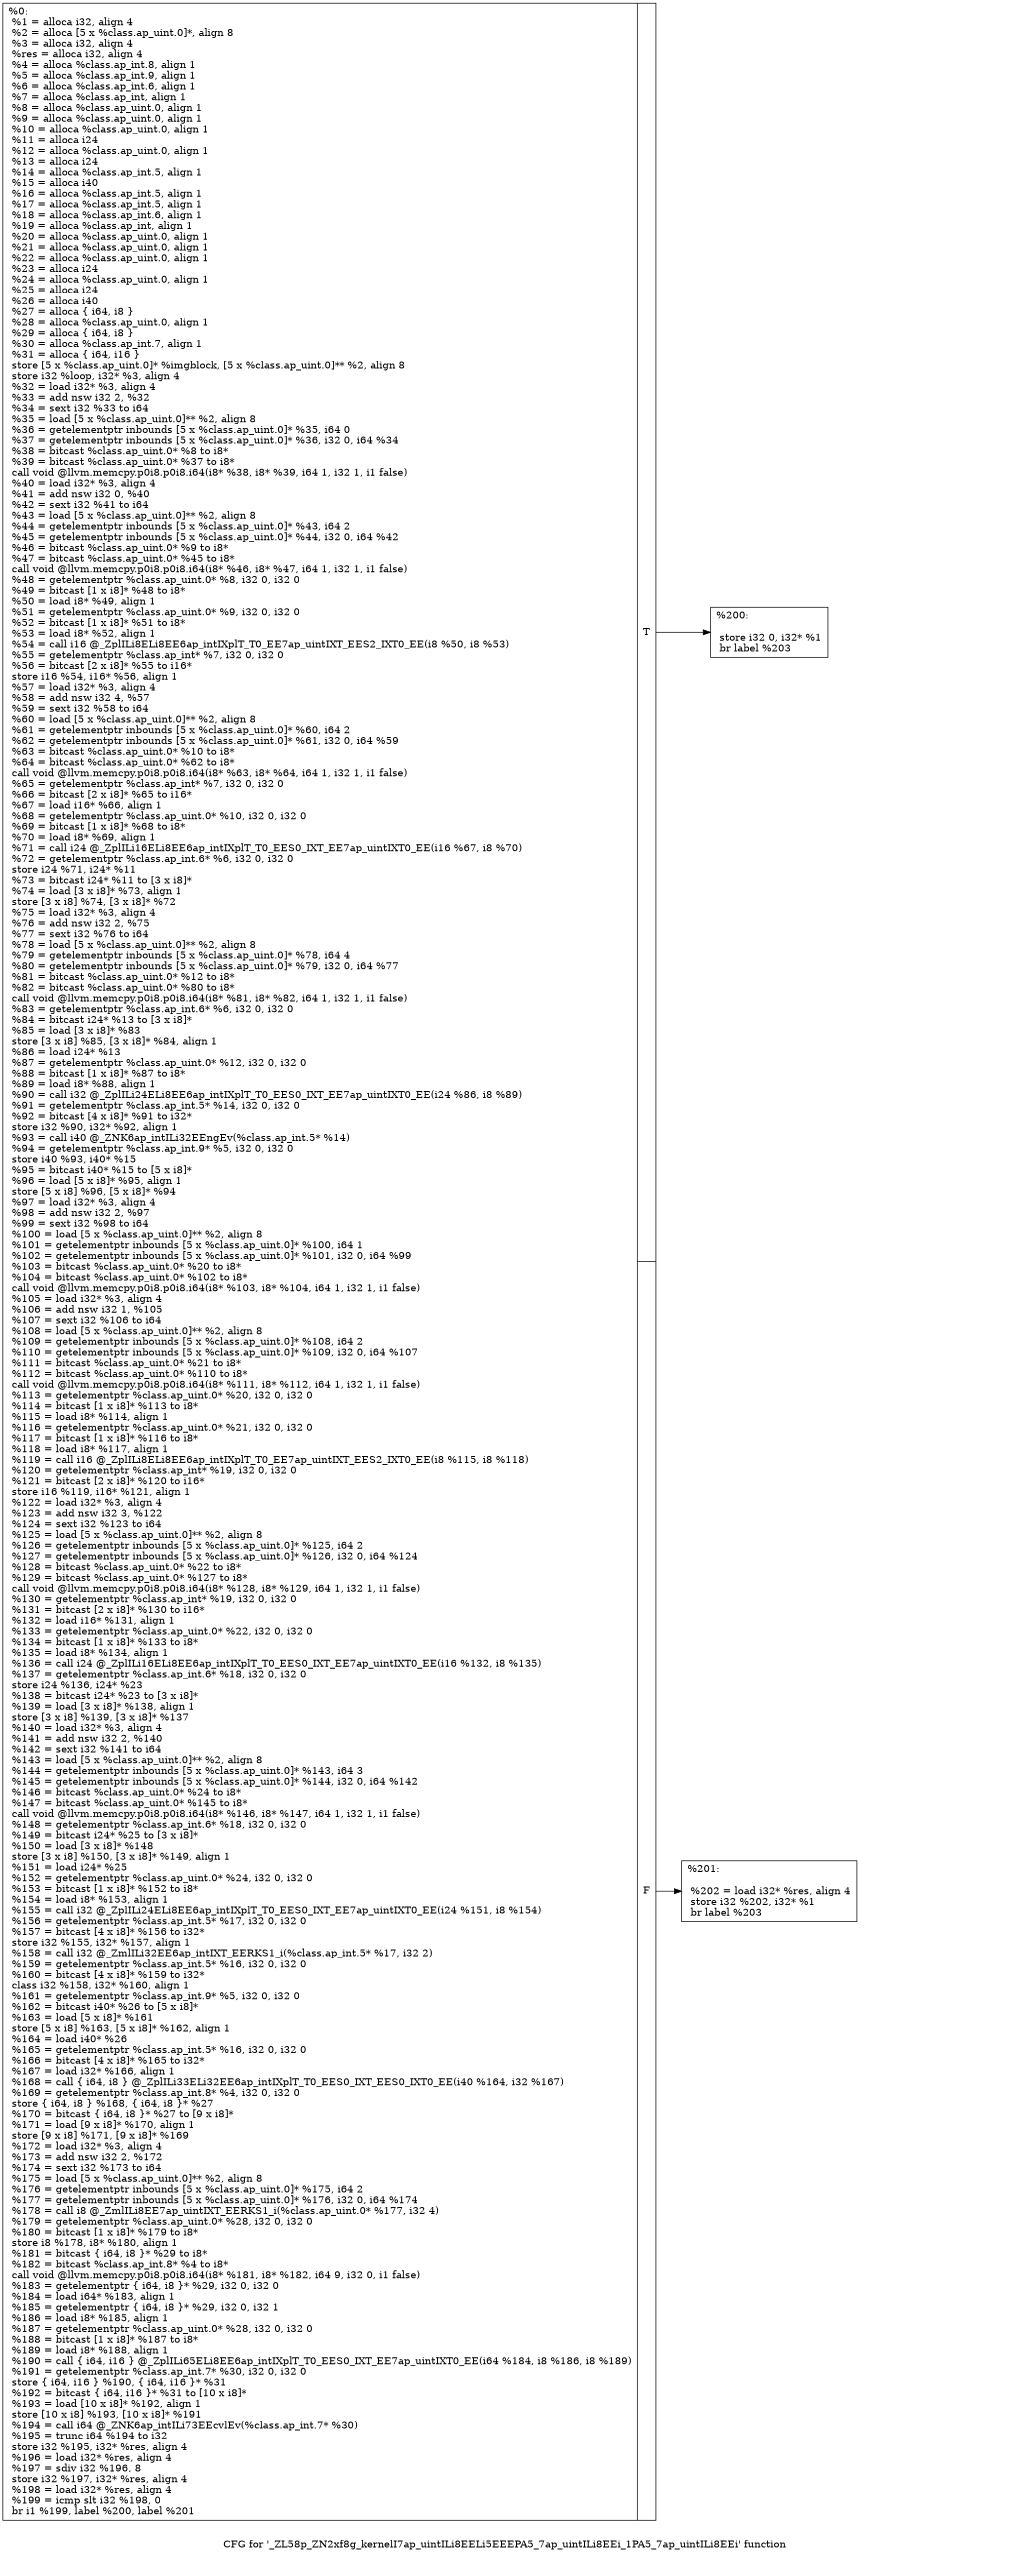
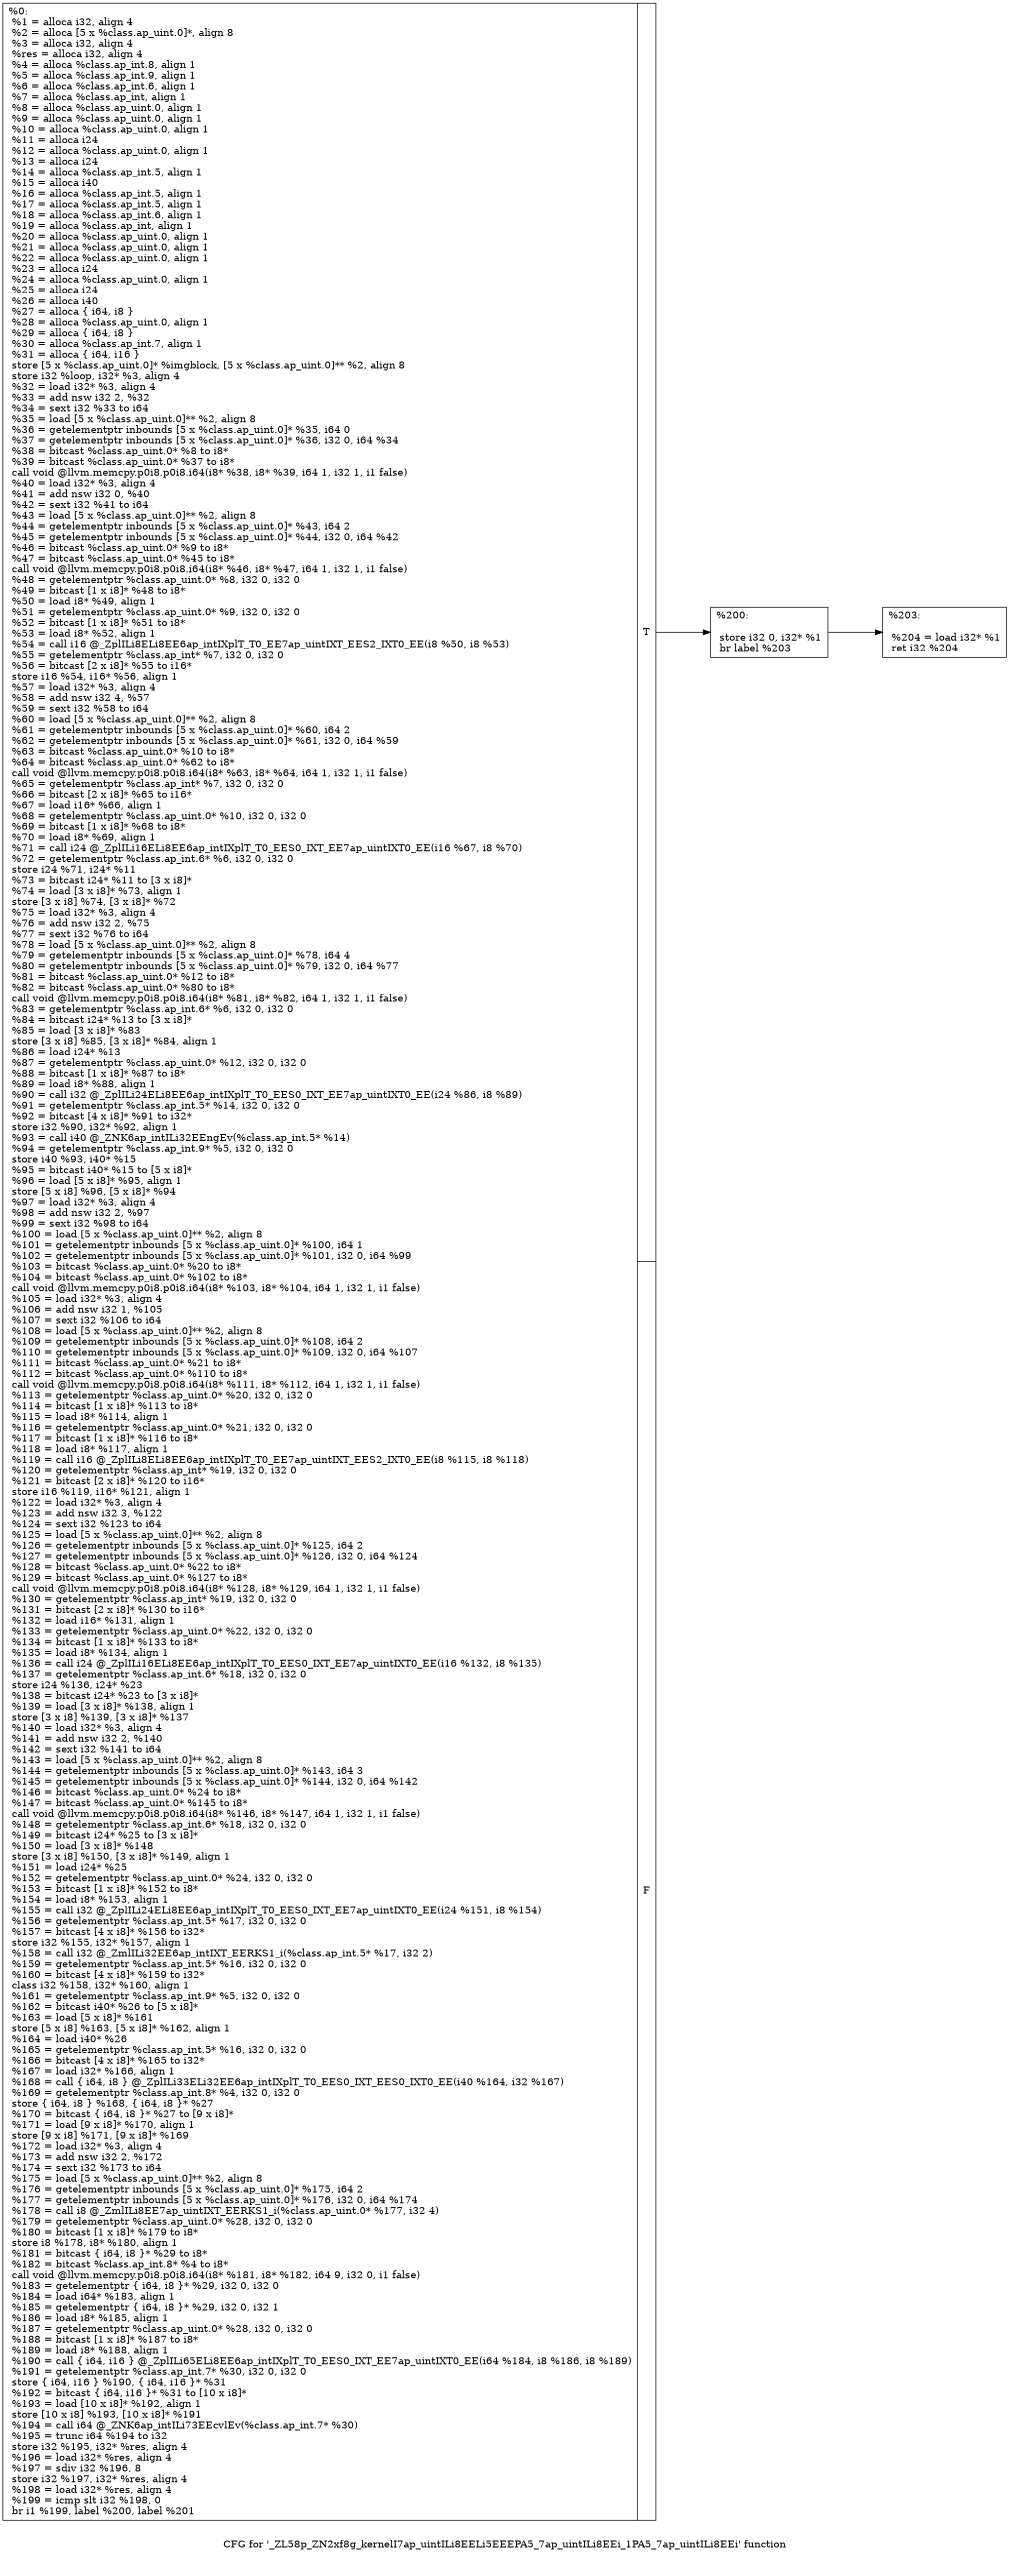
none -> (945, 632)
(769, 1891) -> none
